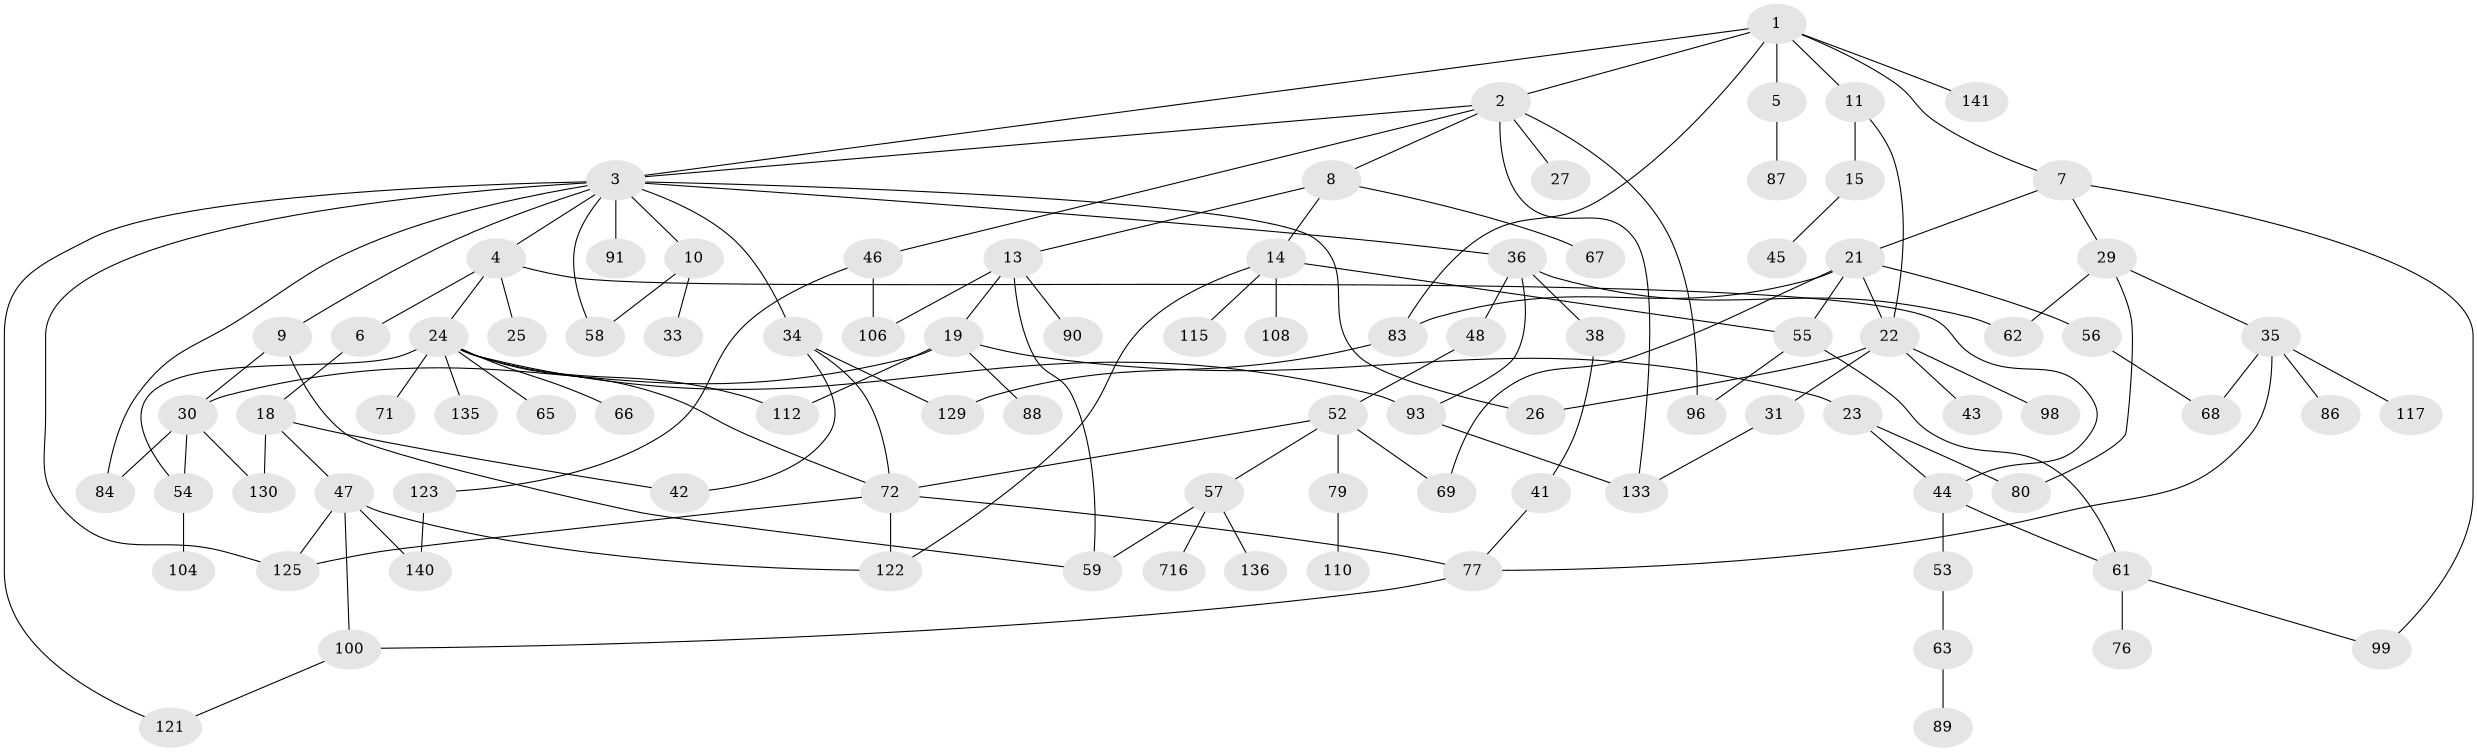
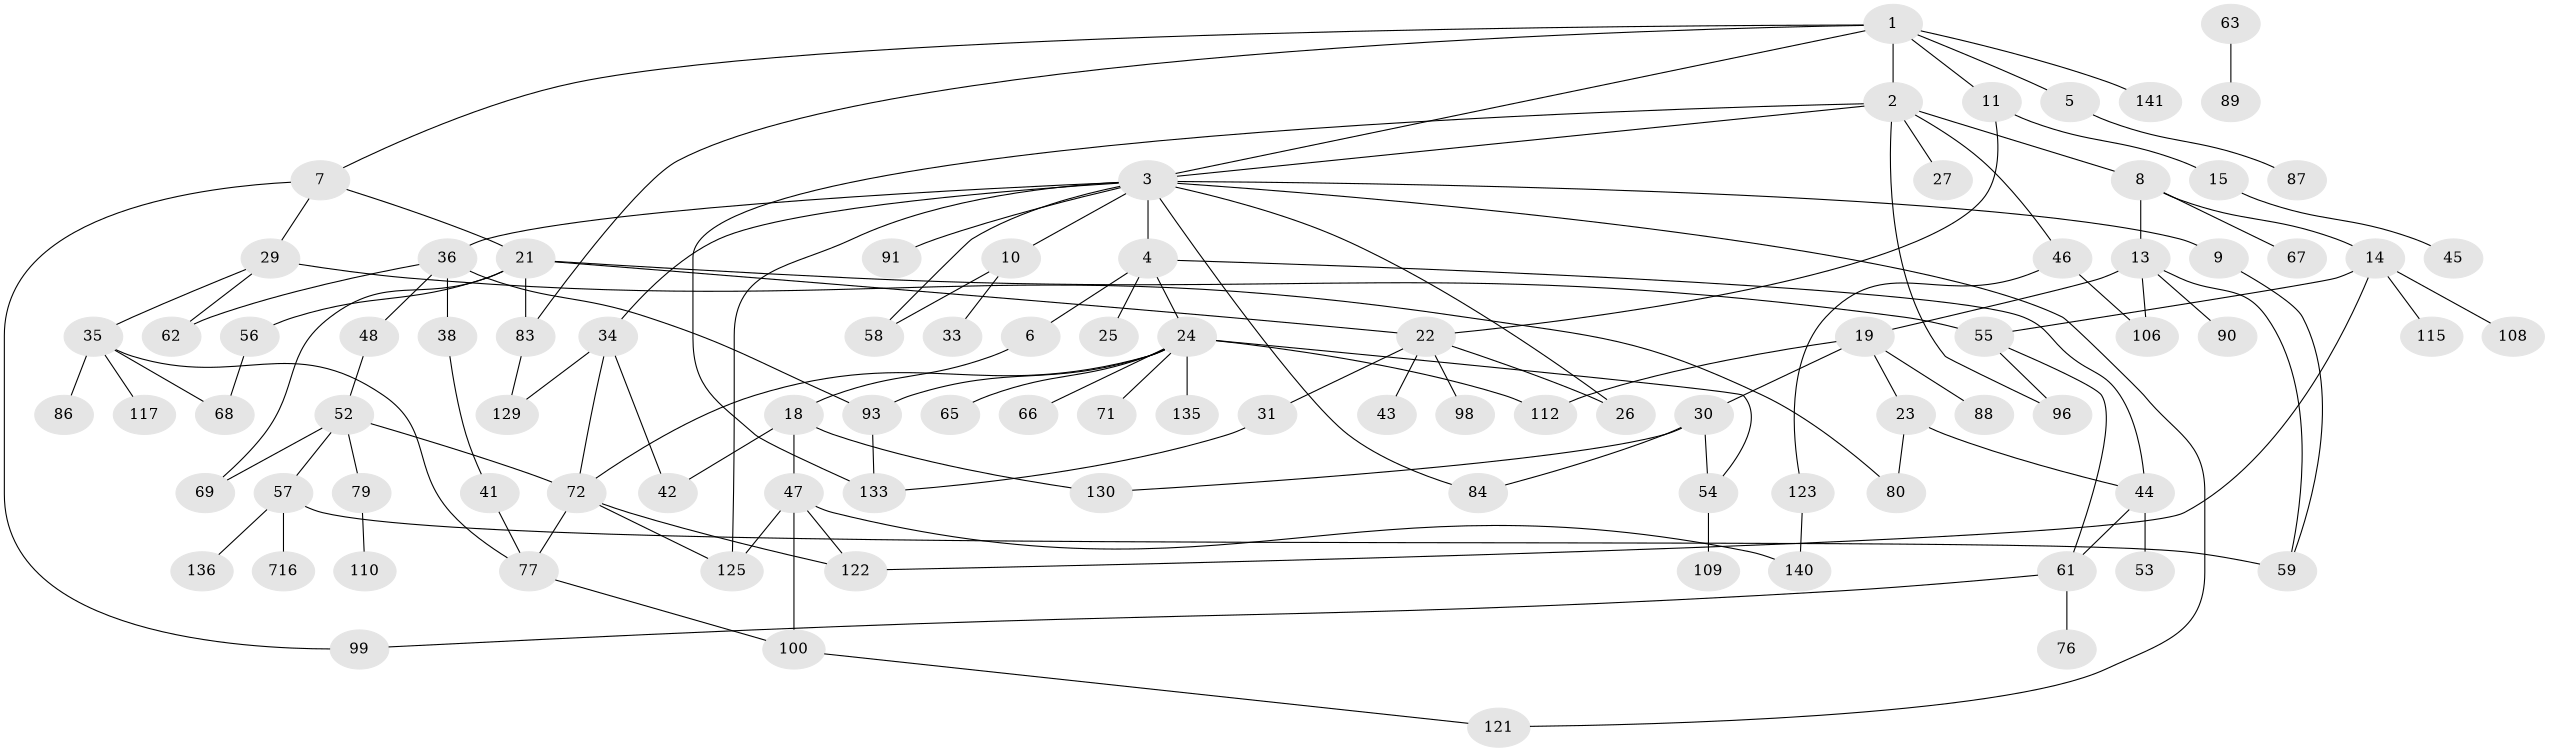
(235, 376) -> none
(184, 571) -> (1708, 571)
(1943, 611) -> none
